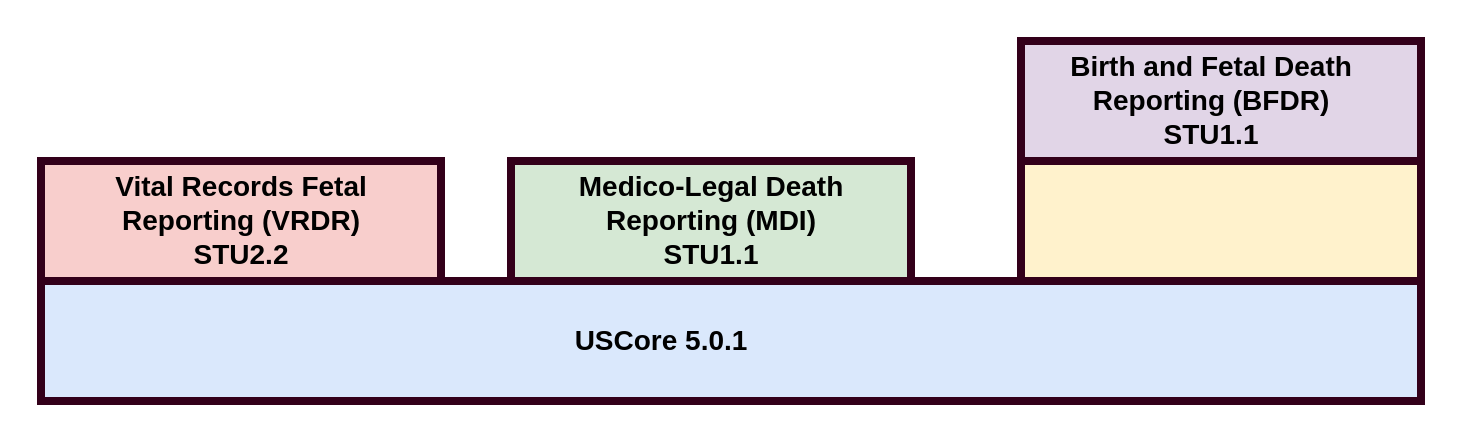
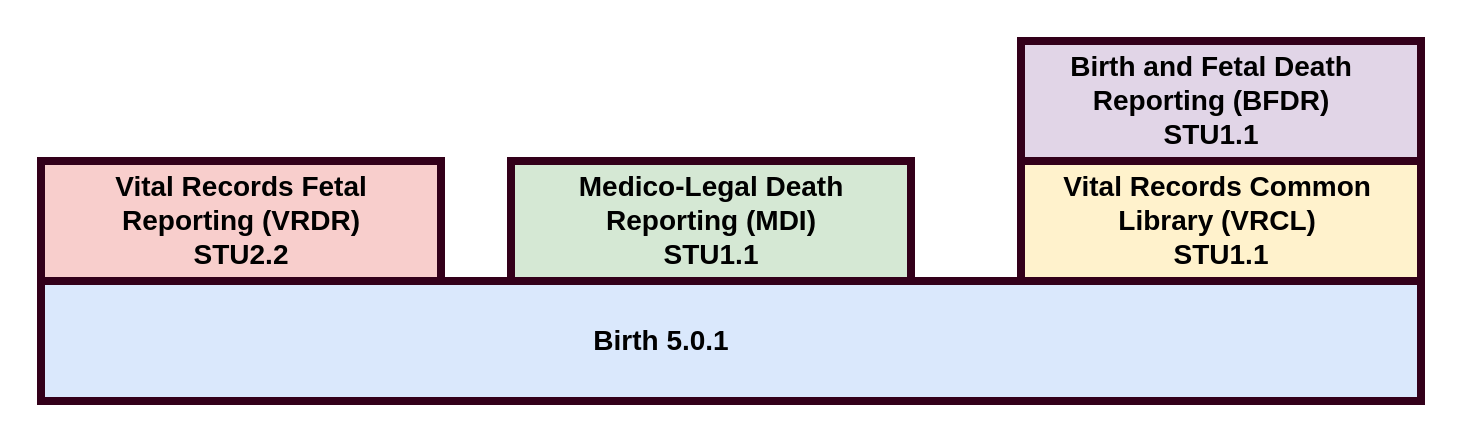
none -> (1221, 221)
(662, 341) -> (662, 341)
